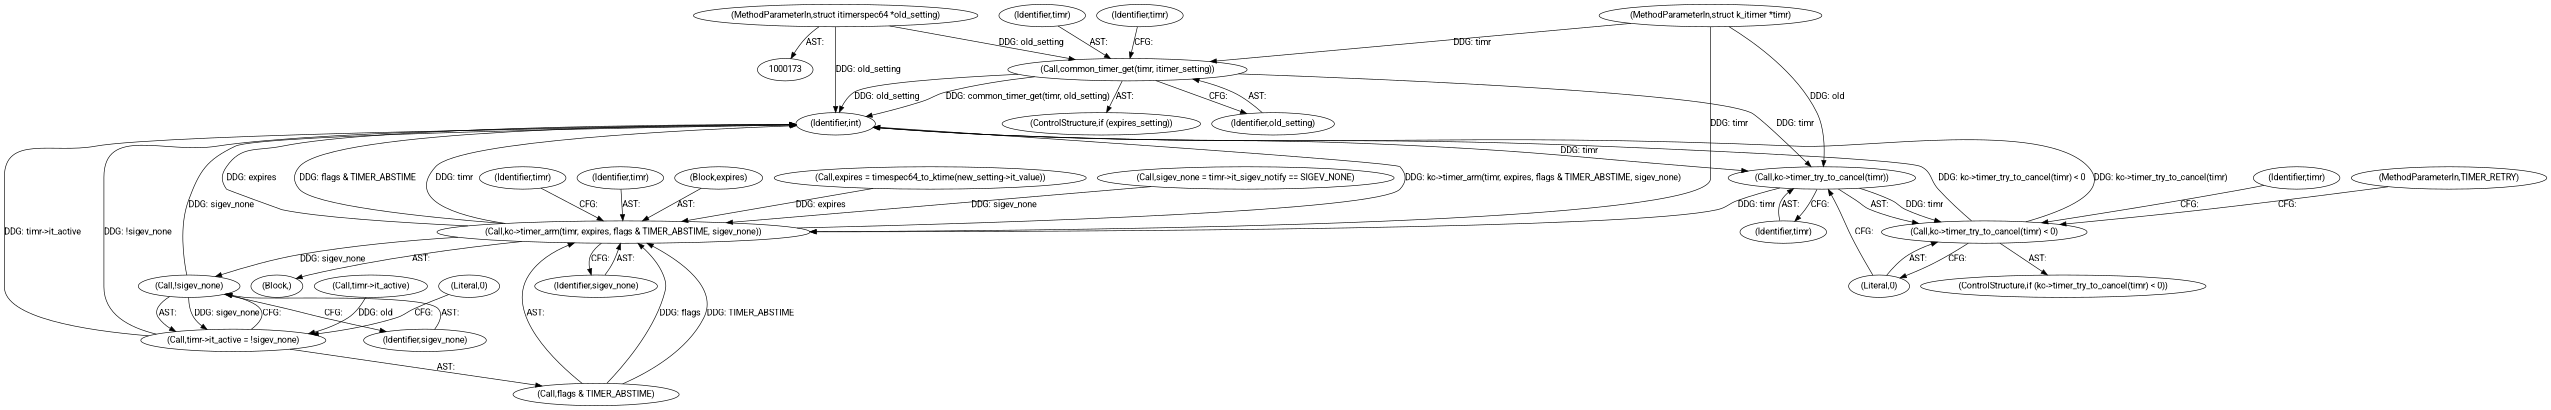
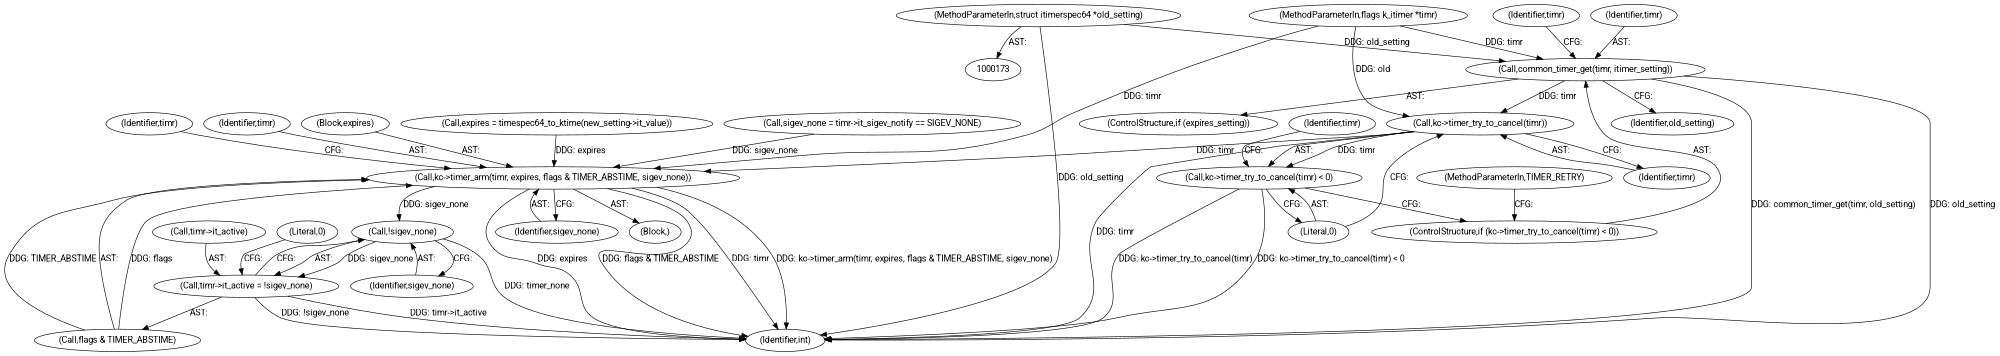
(1710, 16) -> (1358, 16)
(1233, 92) -> (1705, 159)
(1395, 145) -> (1094, 226)
(222, 205) -> (537, 286)
(2227, 207) -> (1514, 202)
(2039, 259) -> (1412, 205)
(376, 313) -> (219, 259)
